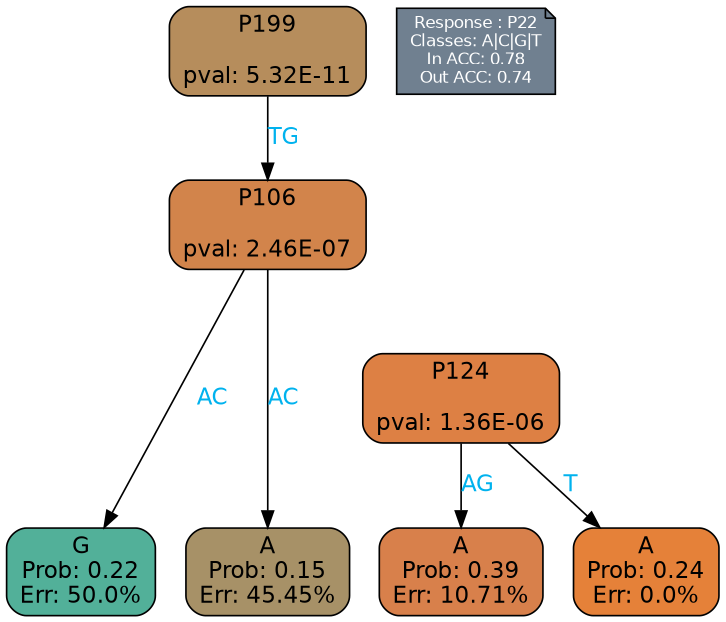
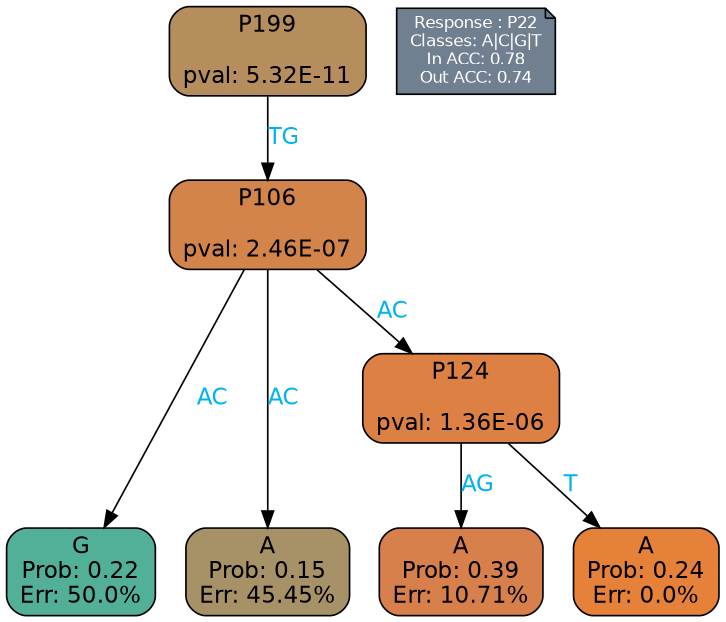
none -> (358, 306)
